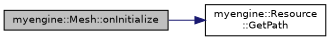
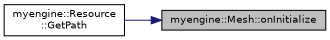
(182, 20) -> (138, 20)
